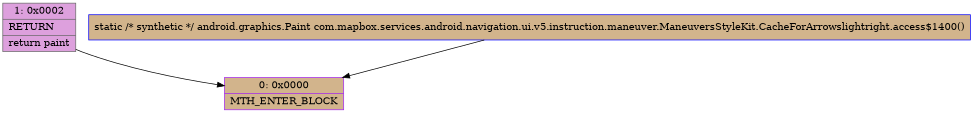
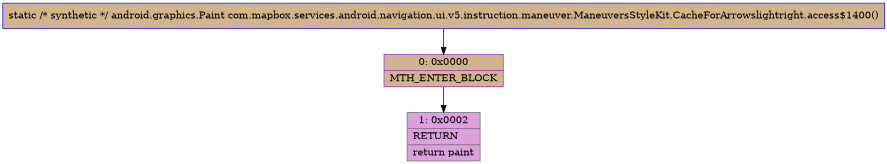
(146, 71) -> (444, 96)
